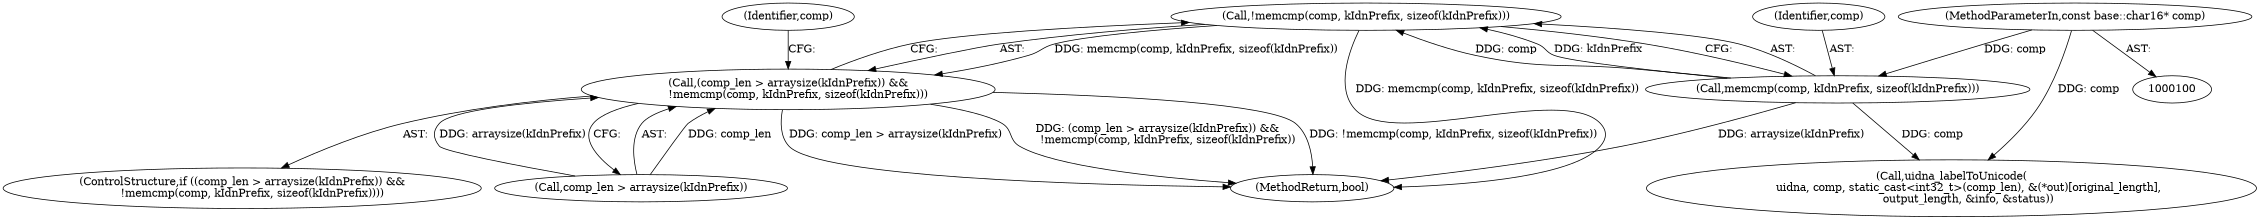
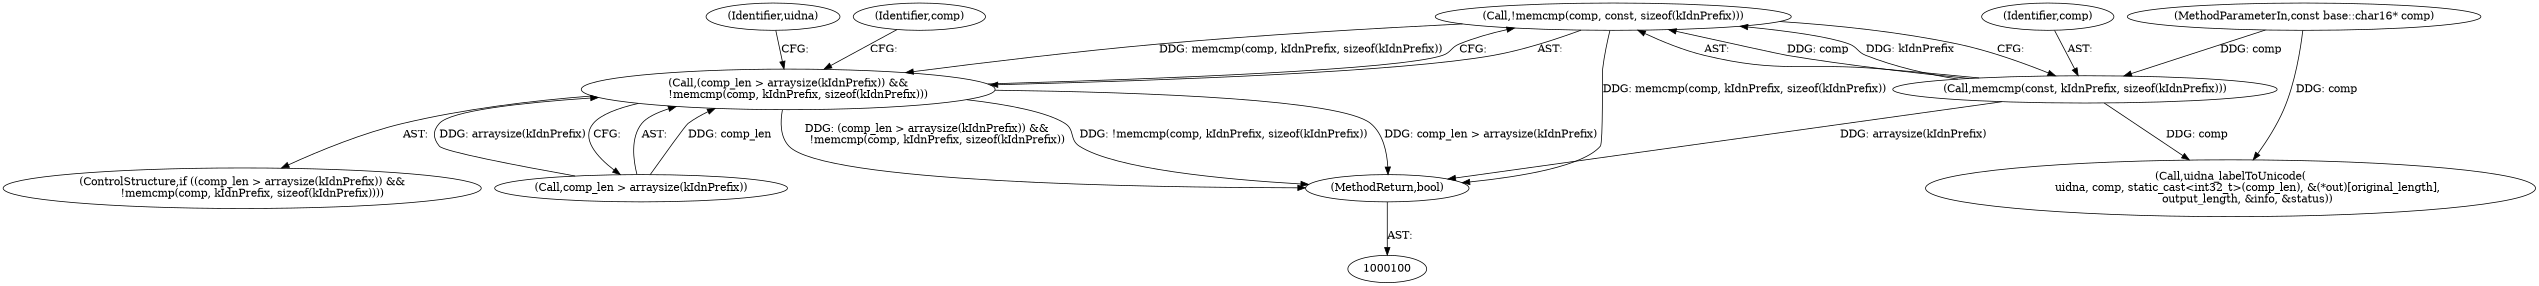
none -> (773, 17)
(1366, 17) -> (1613, 17)
(2121, 51) -> (1387, 225)
(1838, 89) -> (2085, 89)
